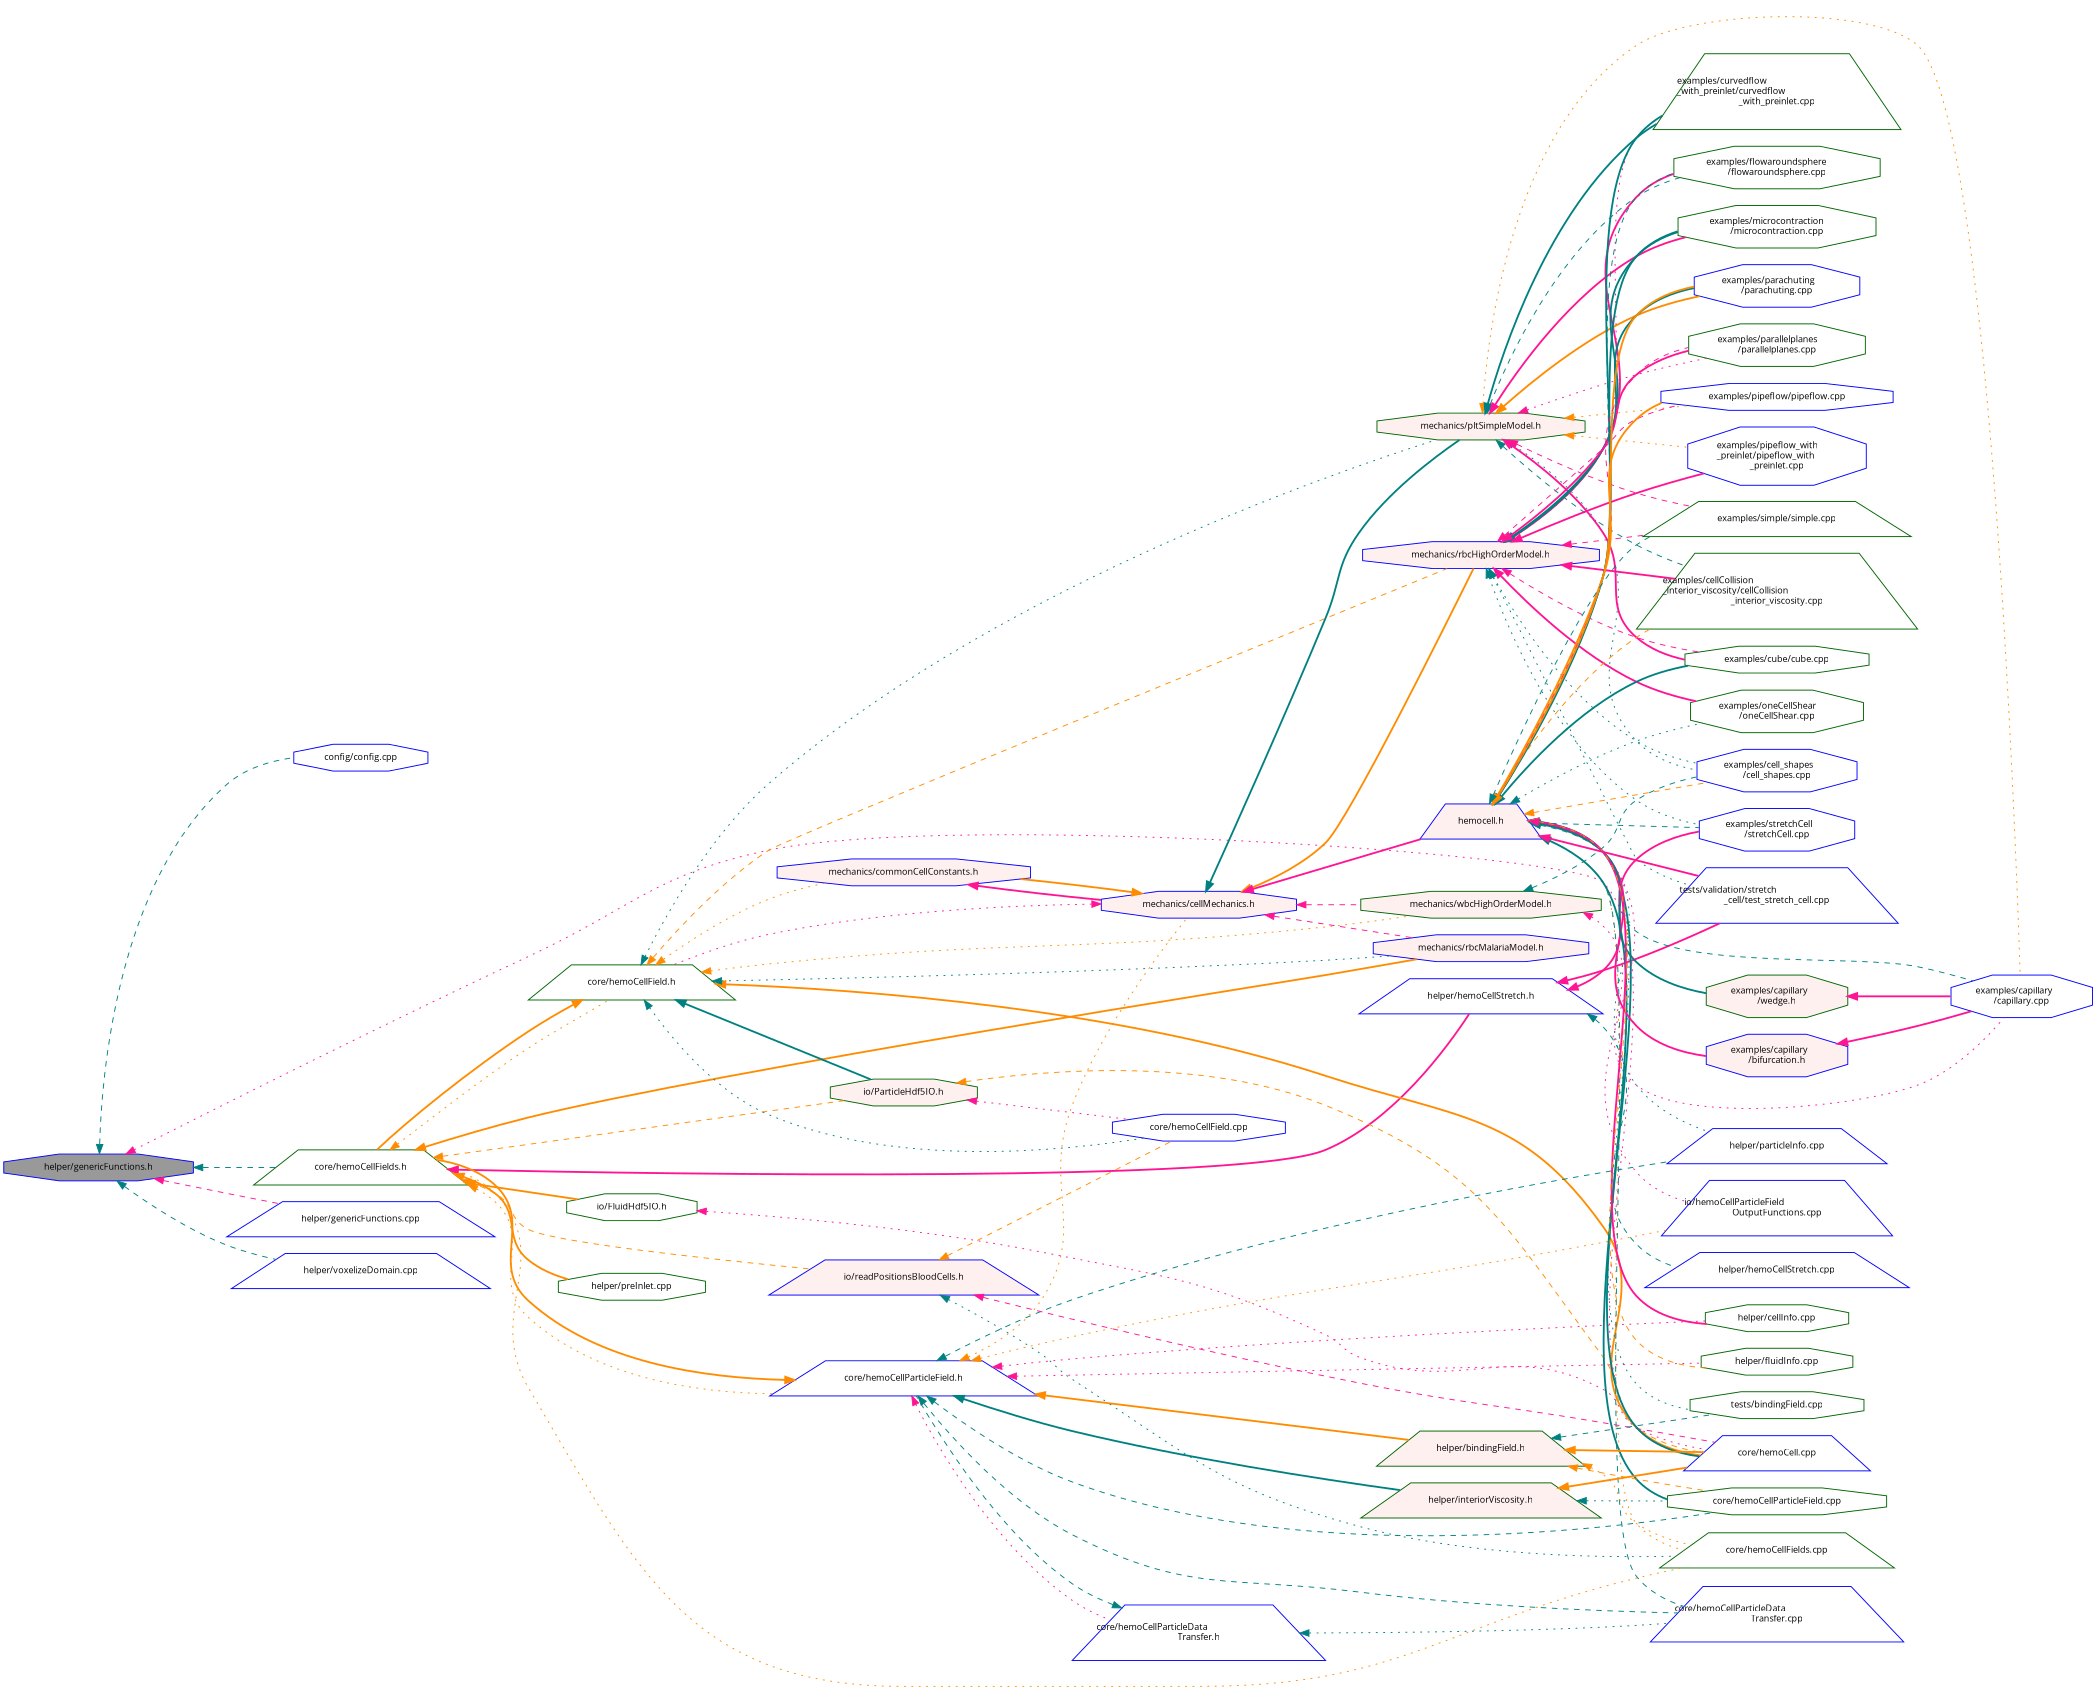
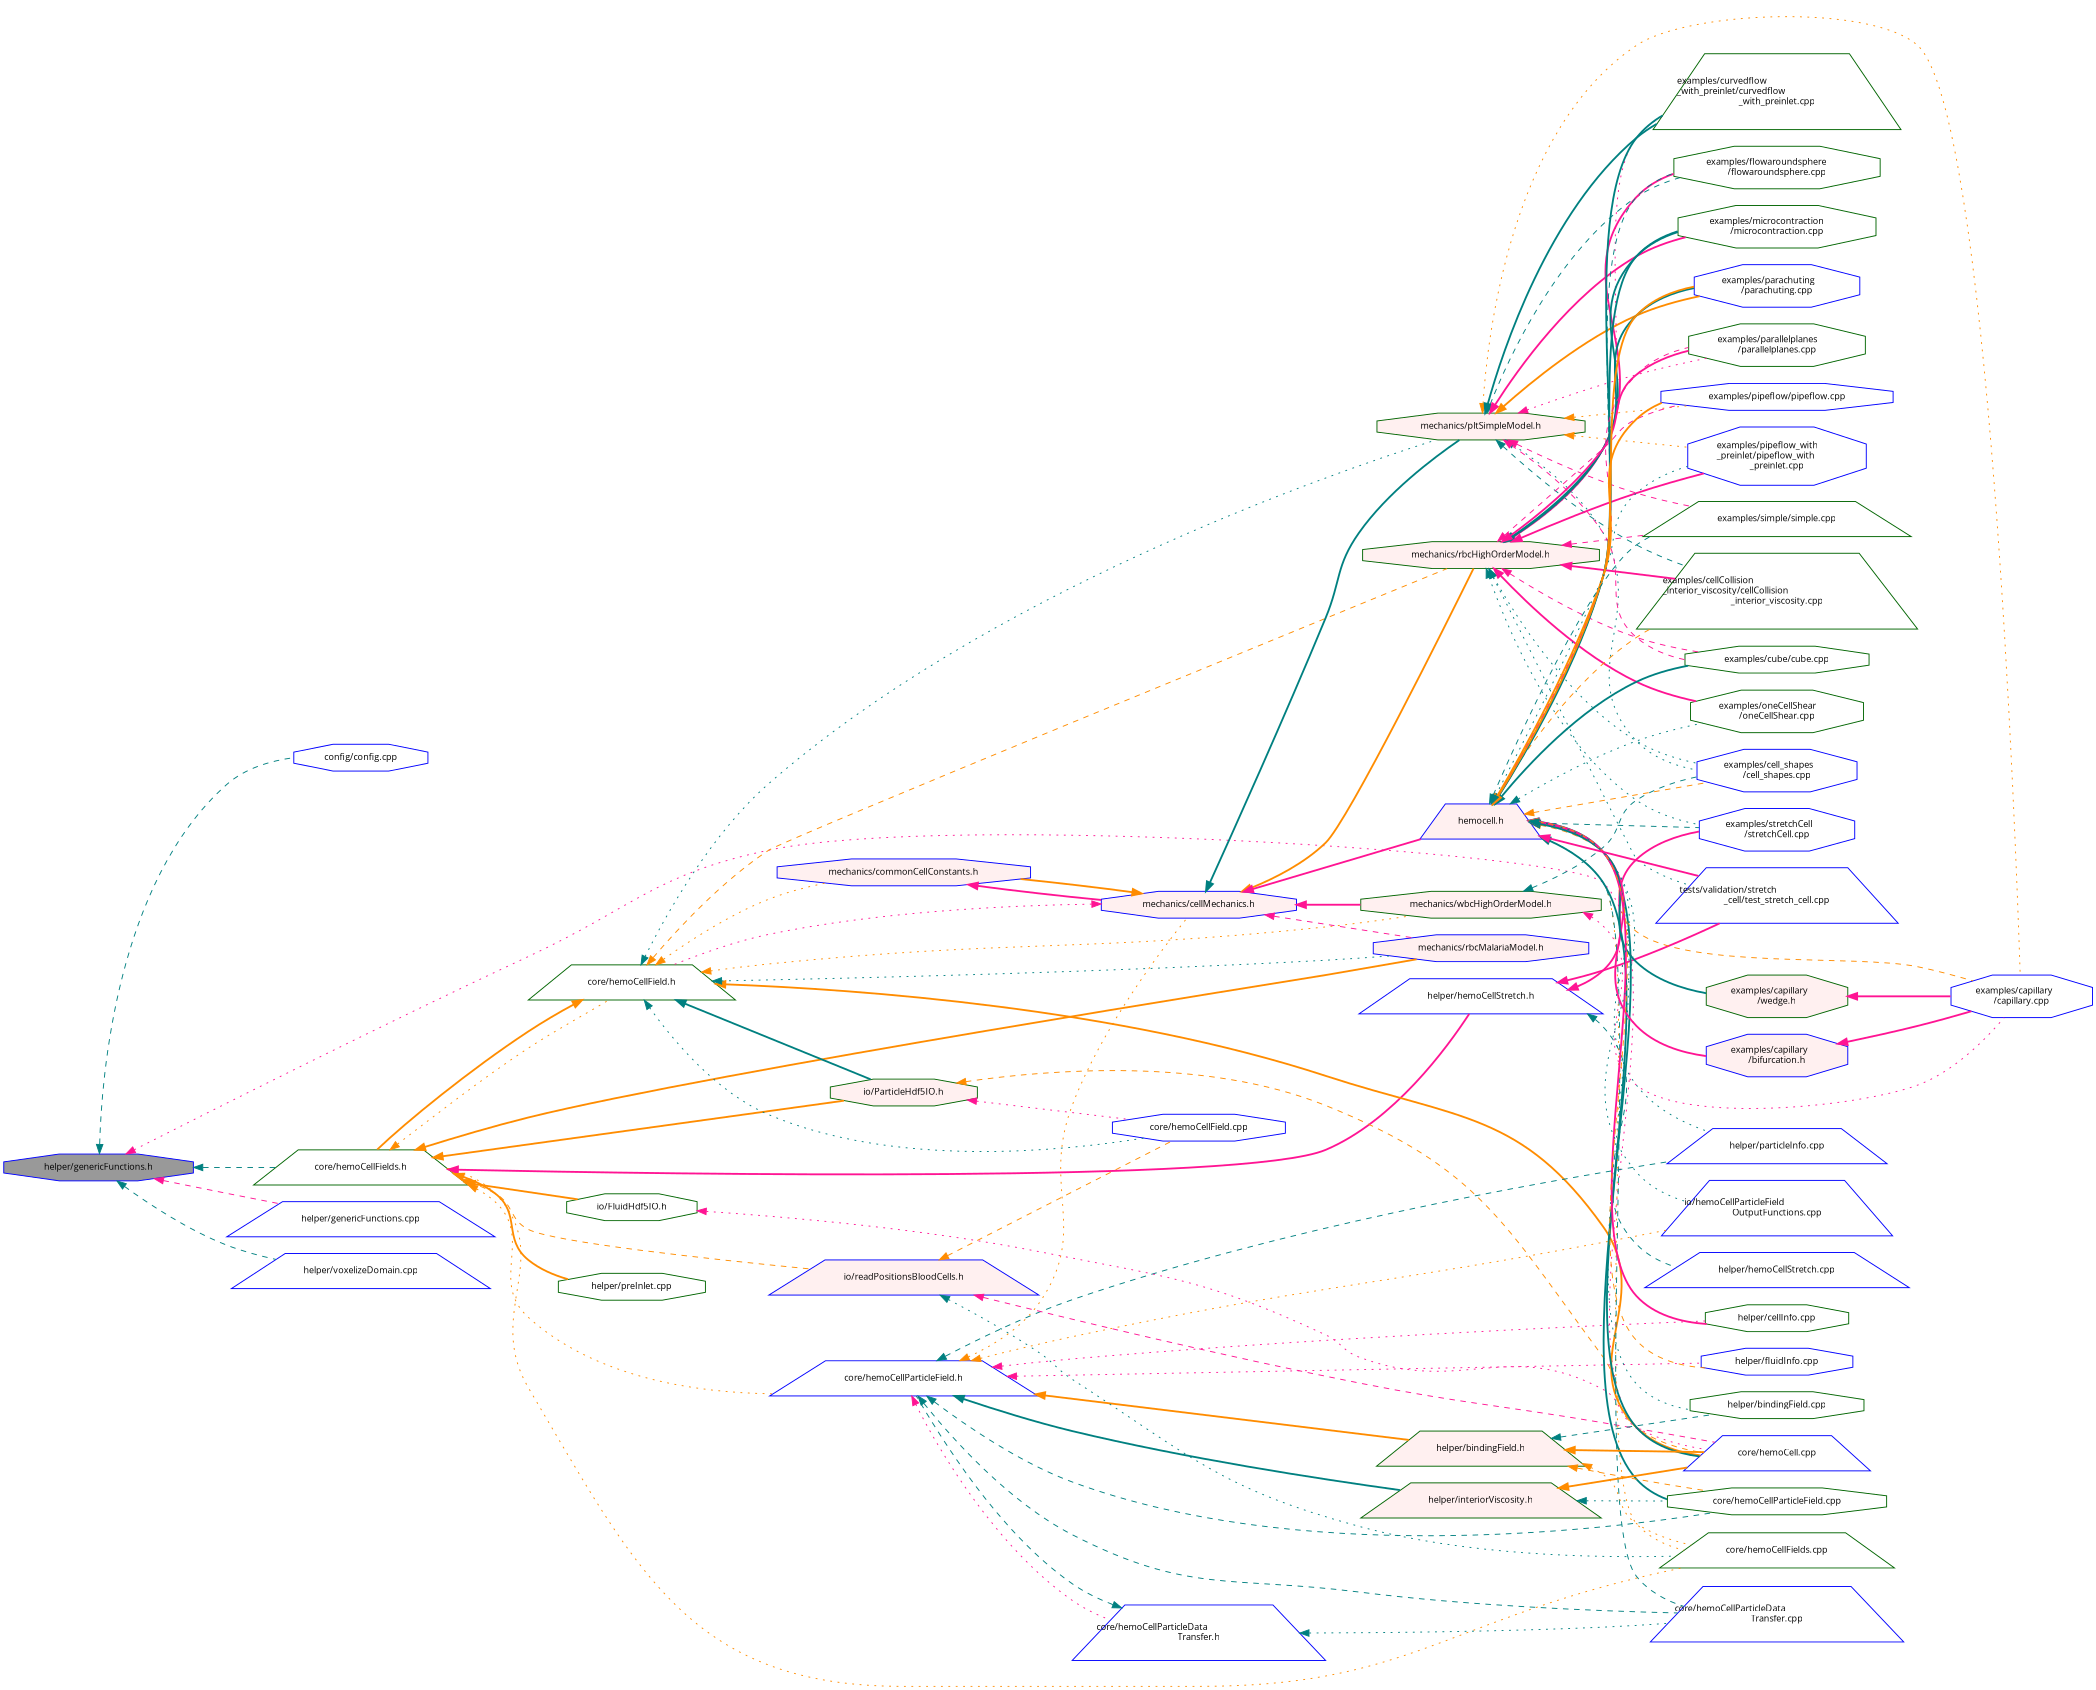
(1481, 555) -> (1481, 555)
none -> (1583, 619)
(1624, 622) -> (1624, 622)
(1333, 905) -> (1333, 905)
(1725, 955) -> (1725, 955)
(1609, 1053) -> (1609, 1053)
(643, 1128) -> (643, 1128)
(562, 1326) -> none
(1777, 1362) -> (1777, 1362)
(1777, 1405) -> (1777, 1405)
